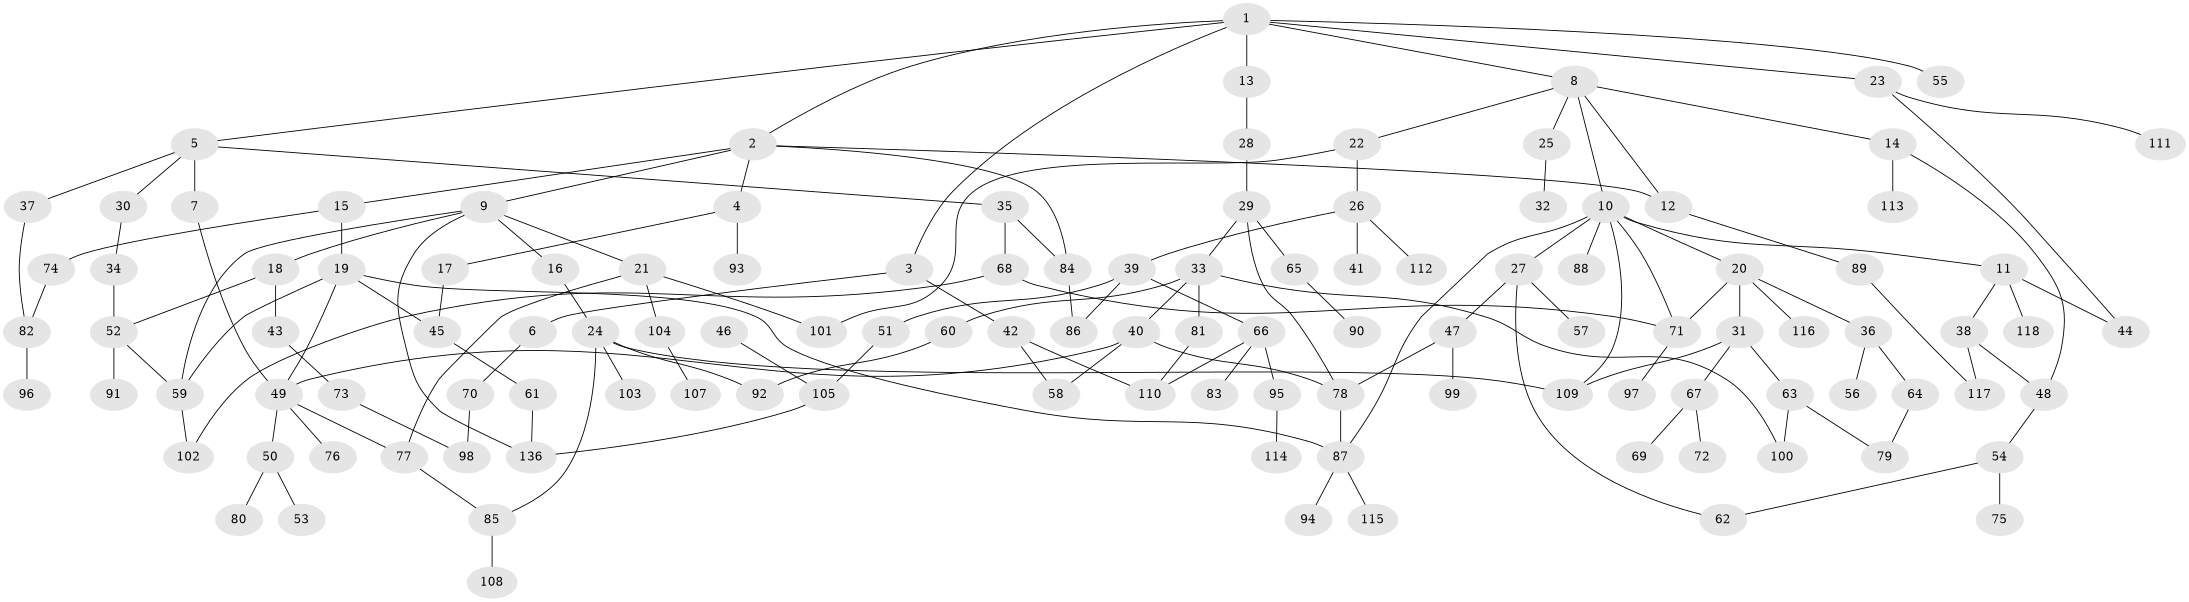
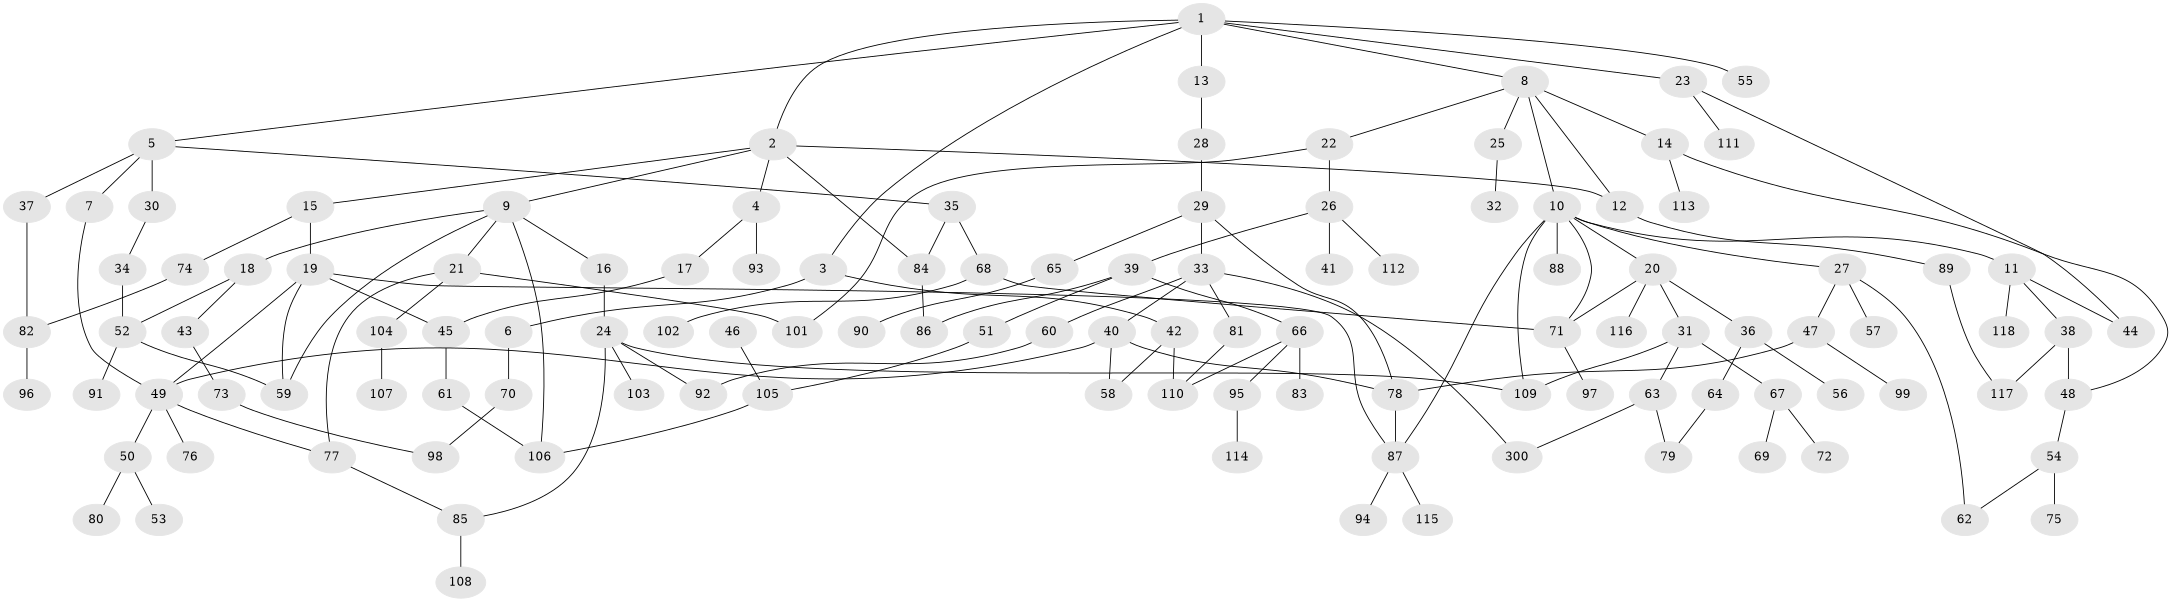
(184, 426) -> none
(531, 457) -> (540, 457)
(1782, 457) -> (1517, 457)
